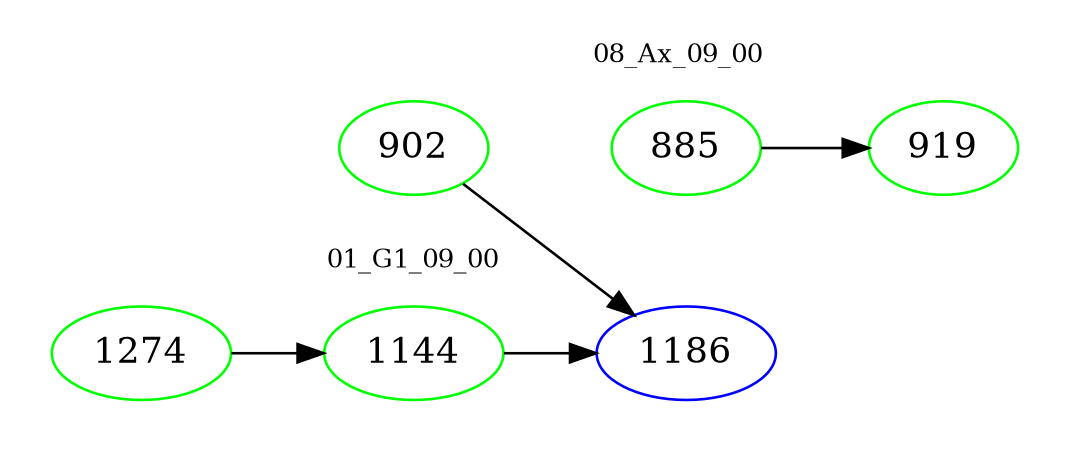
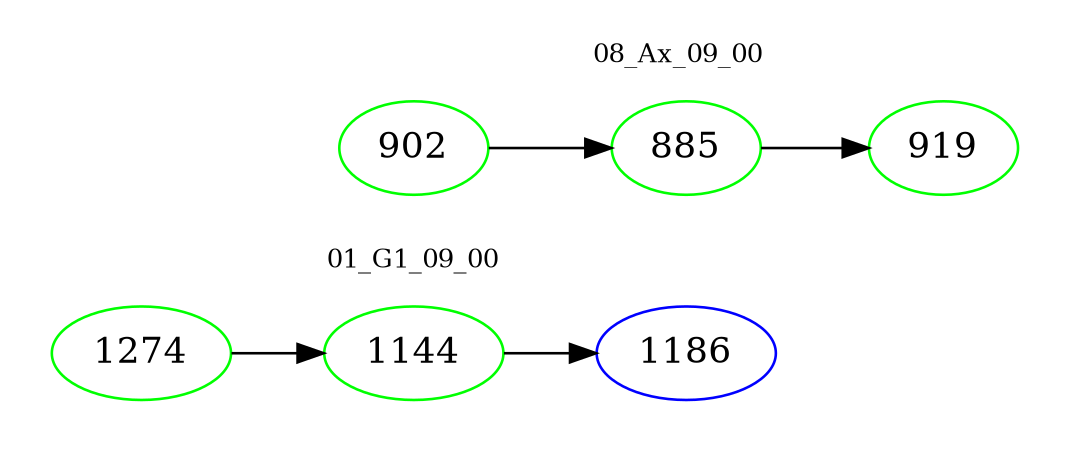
(553, 253) -> (537, 148)
